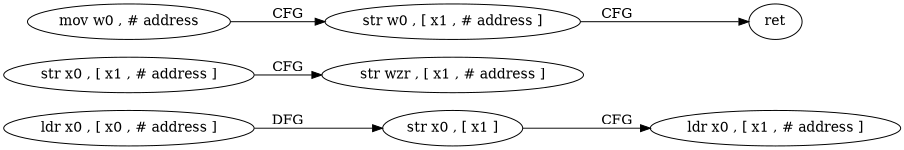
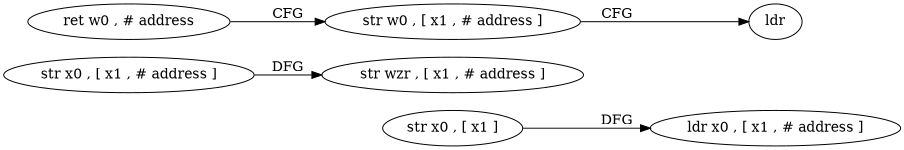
(129, 22) -> (129, 22)
(775, 22) -> (775, 22)
(288, 68) -> (288, 68)
(617, 121) -> (617, 121)
(129, 128) -> none
